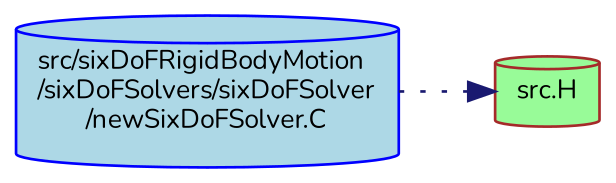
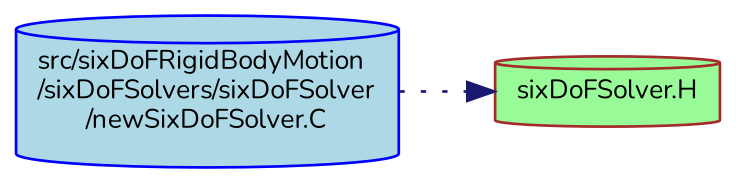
(547, 92) -> (608, 92)
